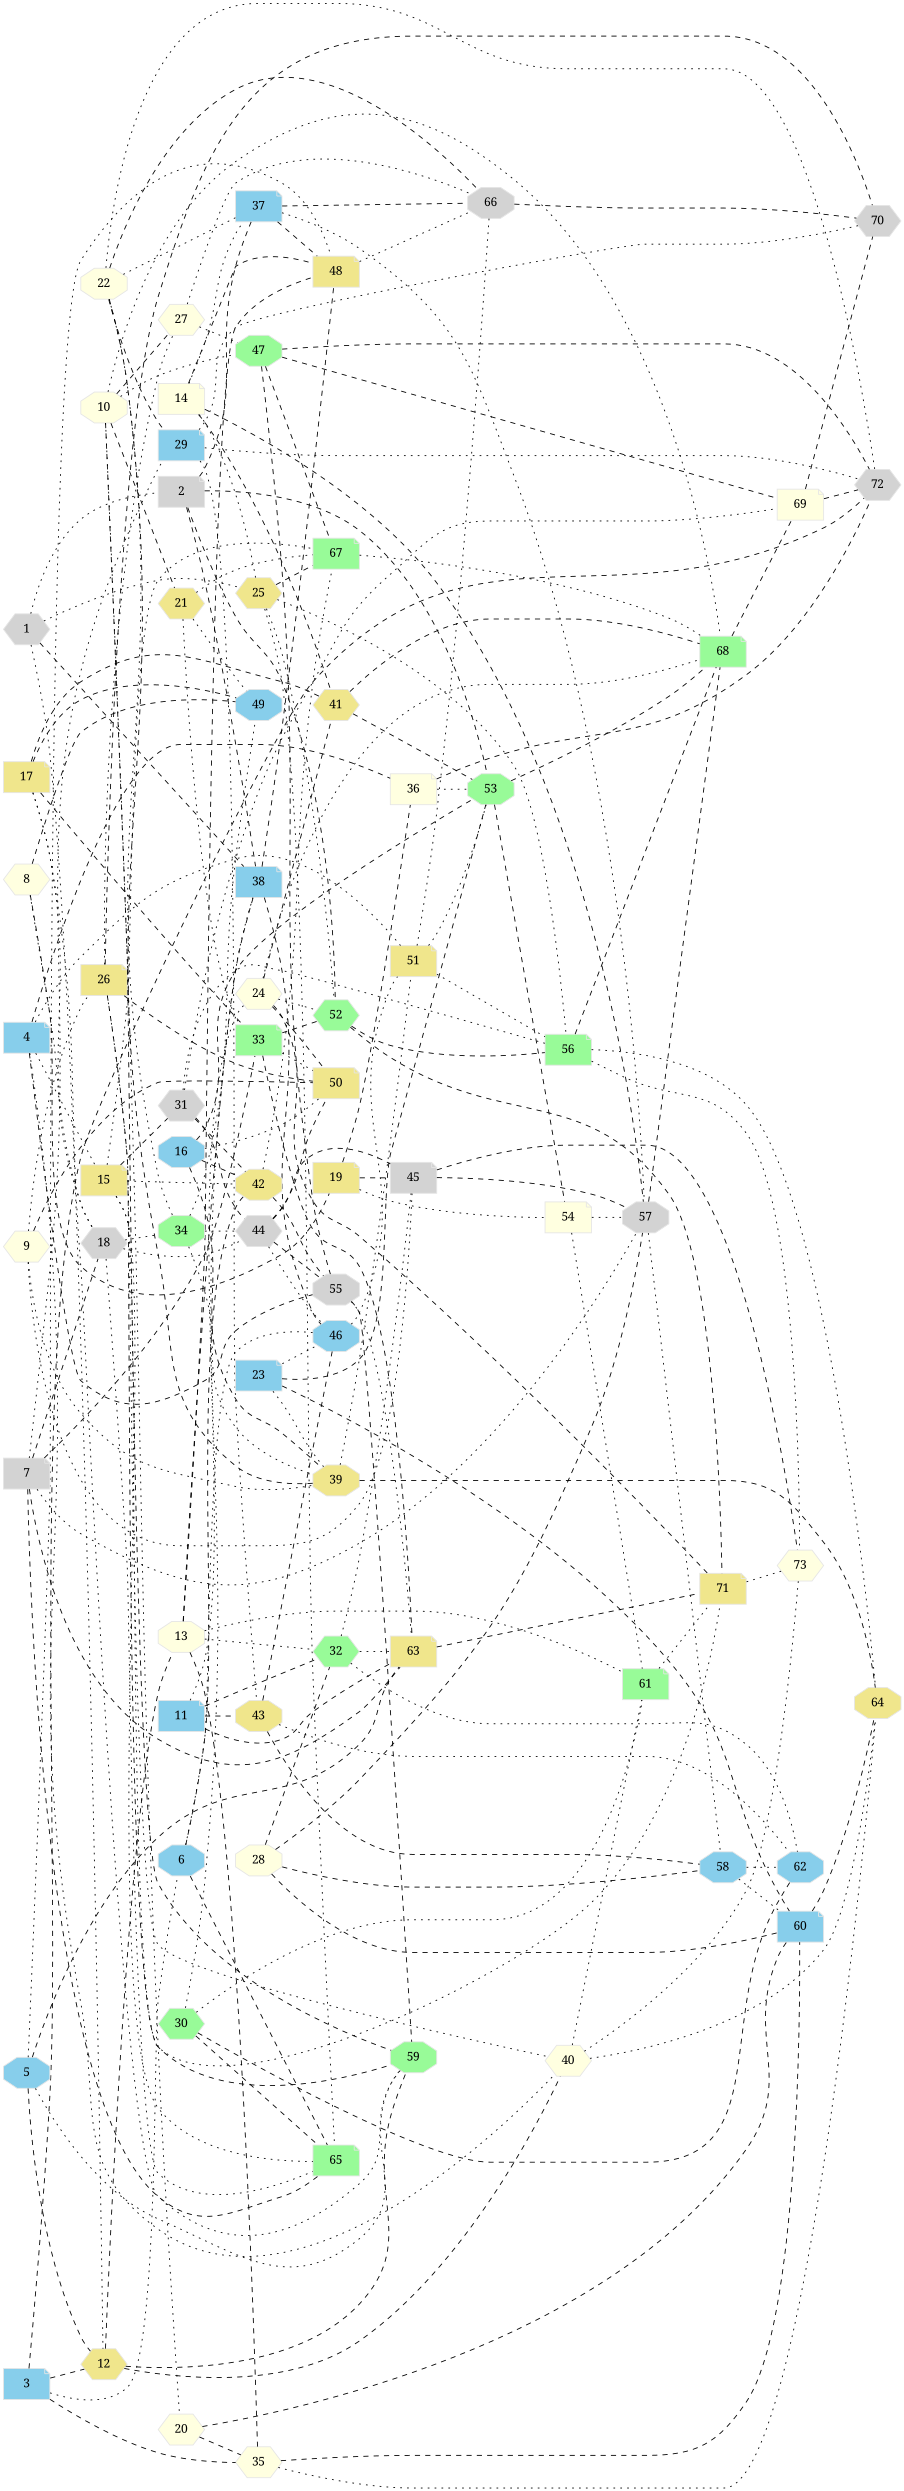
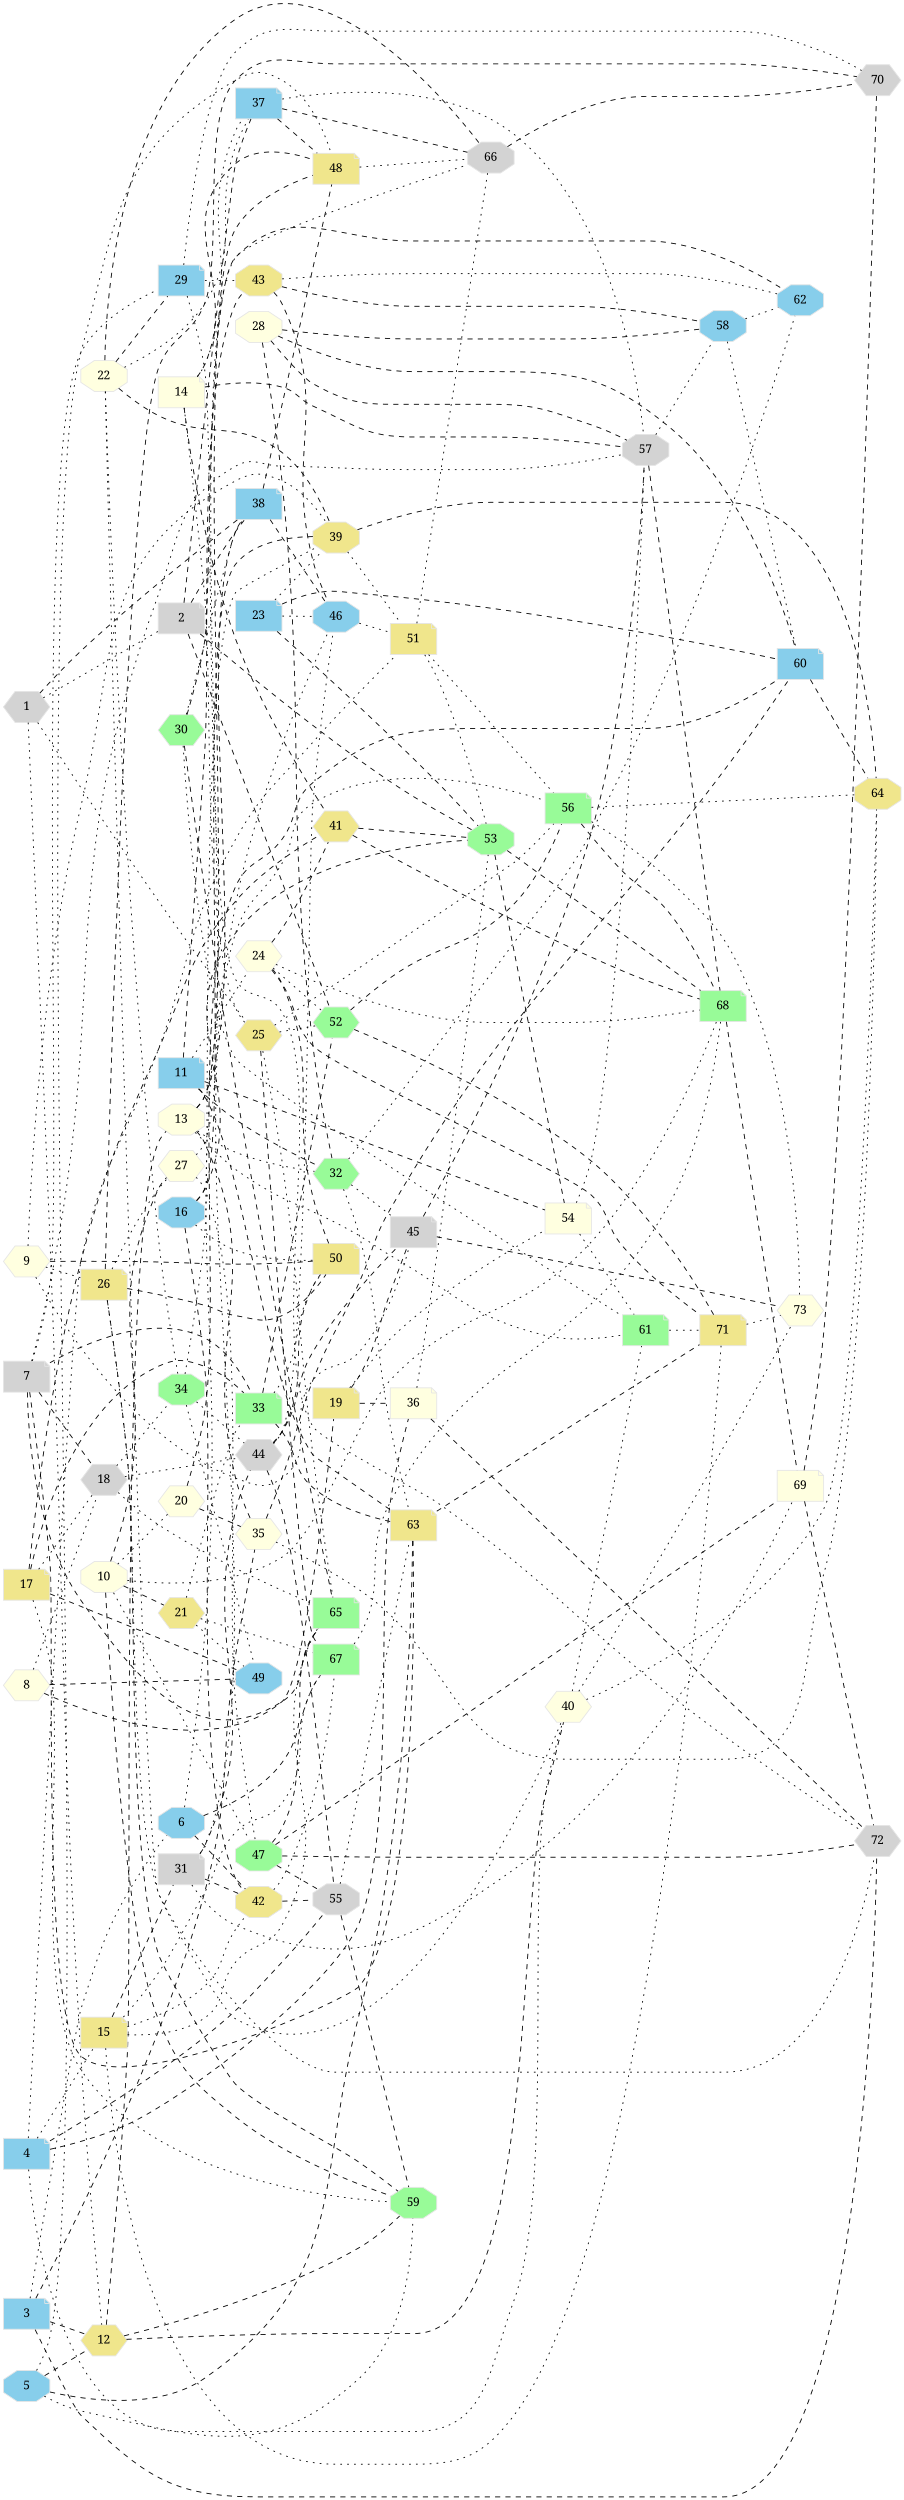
(181, 1106) -> (181, 1869)
none -> (375, 1146)
